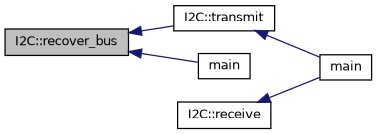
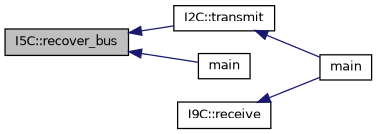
(67, 42) -> (67, 42)
(224, 115) -> (224, 115)
